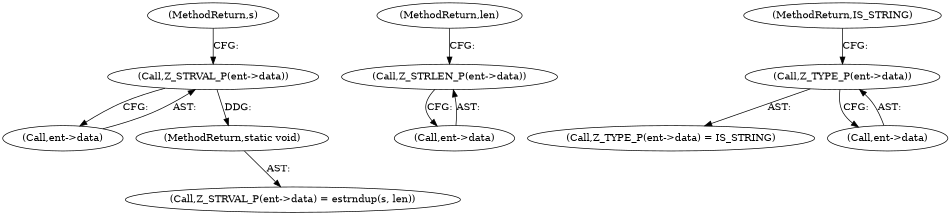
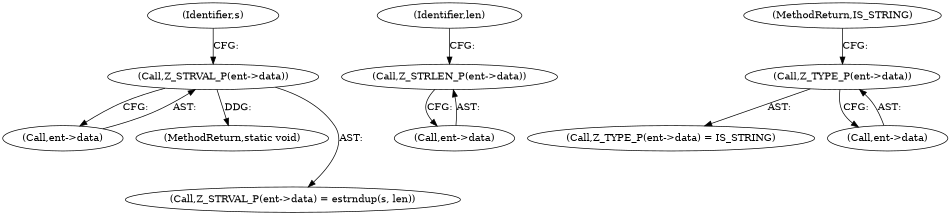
(213, 16) -> (213, 16)
(450, 16) -> (450, 16)
(260, 166) -> (333, 123)
